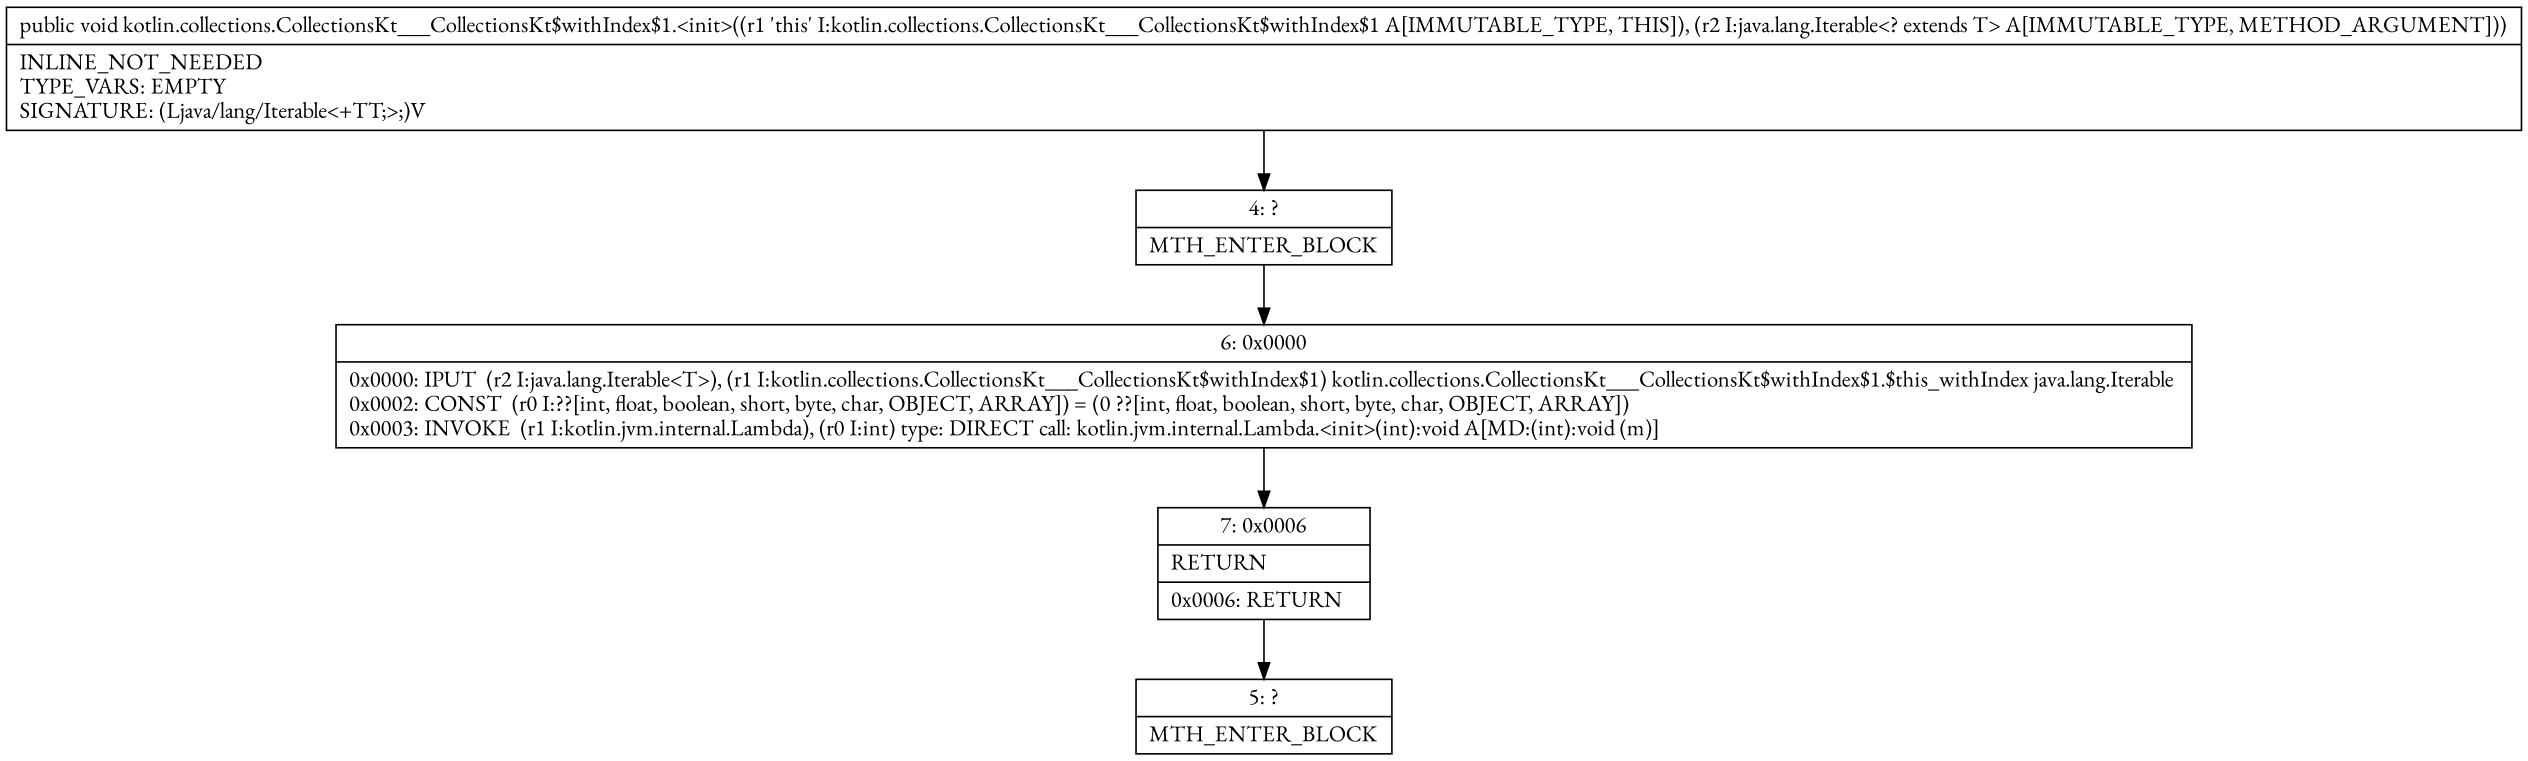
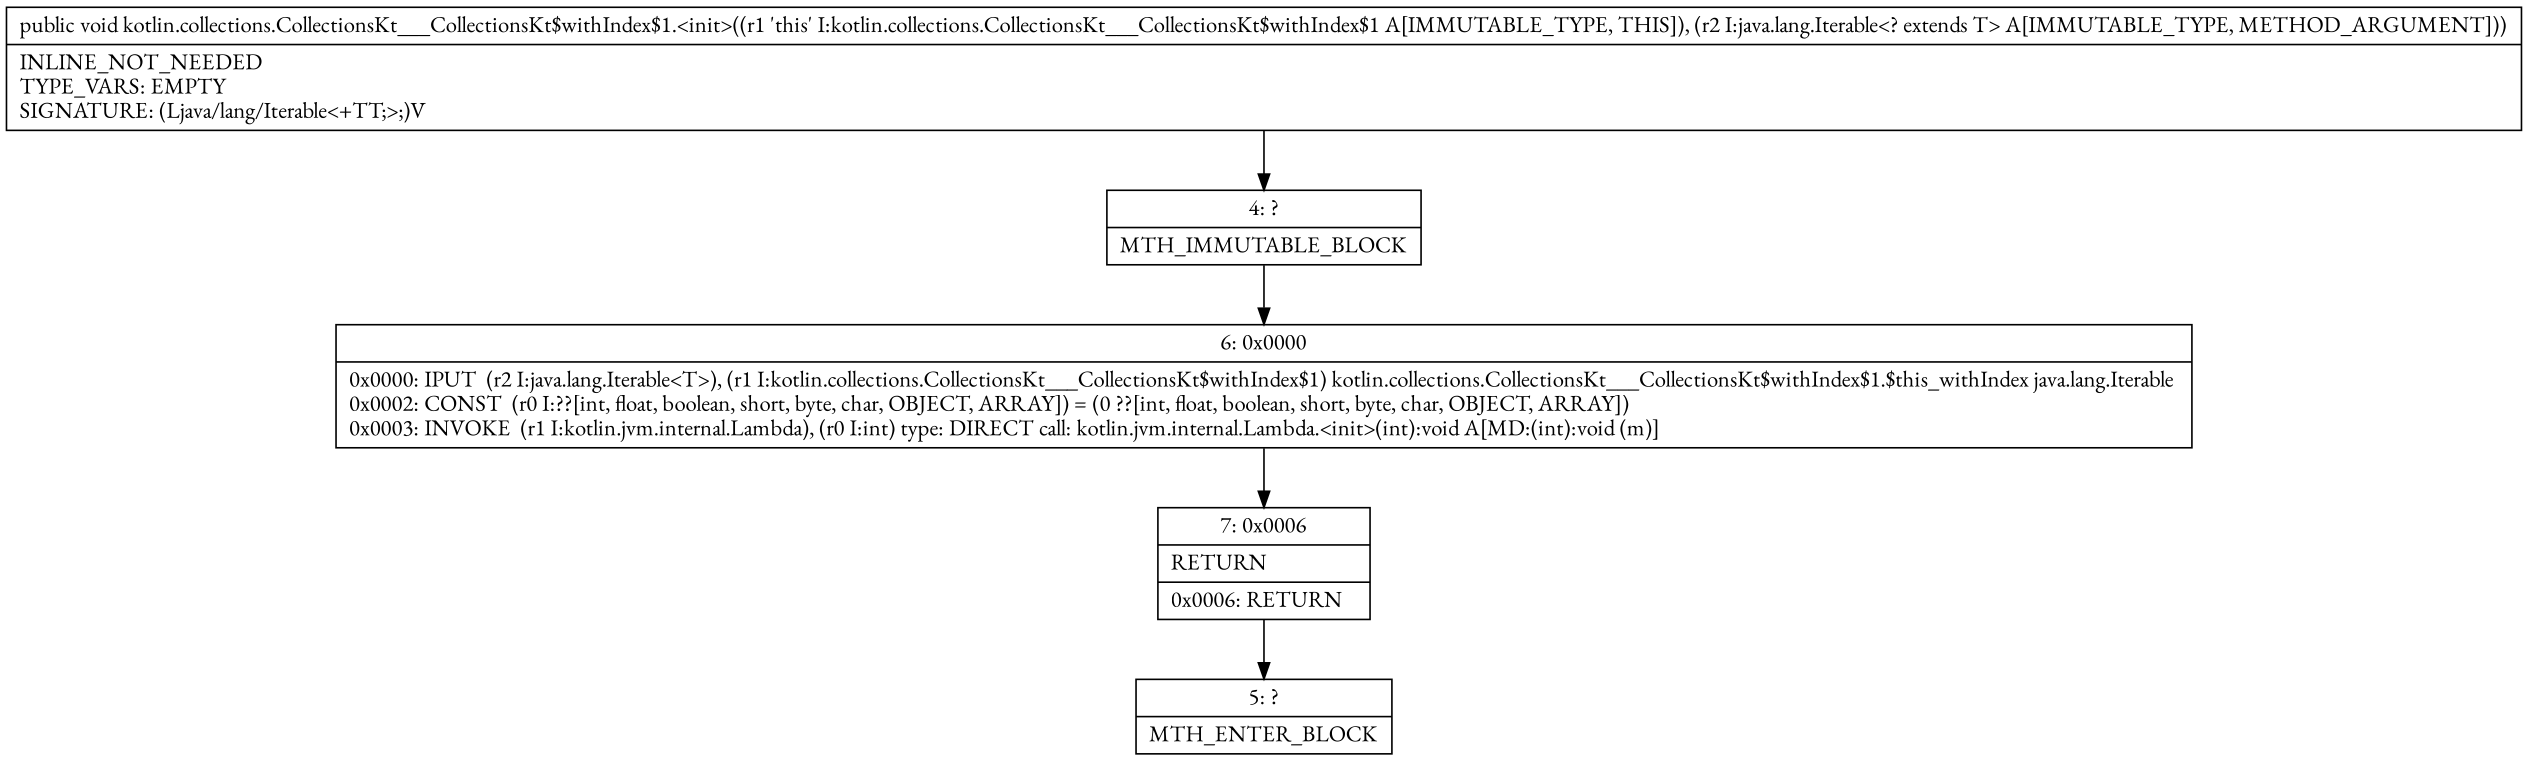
(1264, 245) -> (1264, 245)
